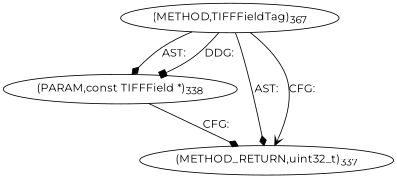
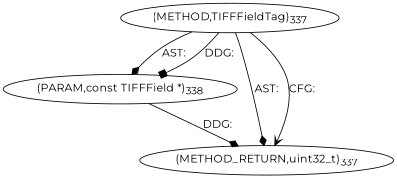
(299, 17) -> (299, 17)
(218, 125) -> (219, 125)
